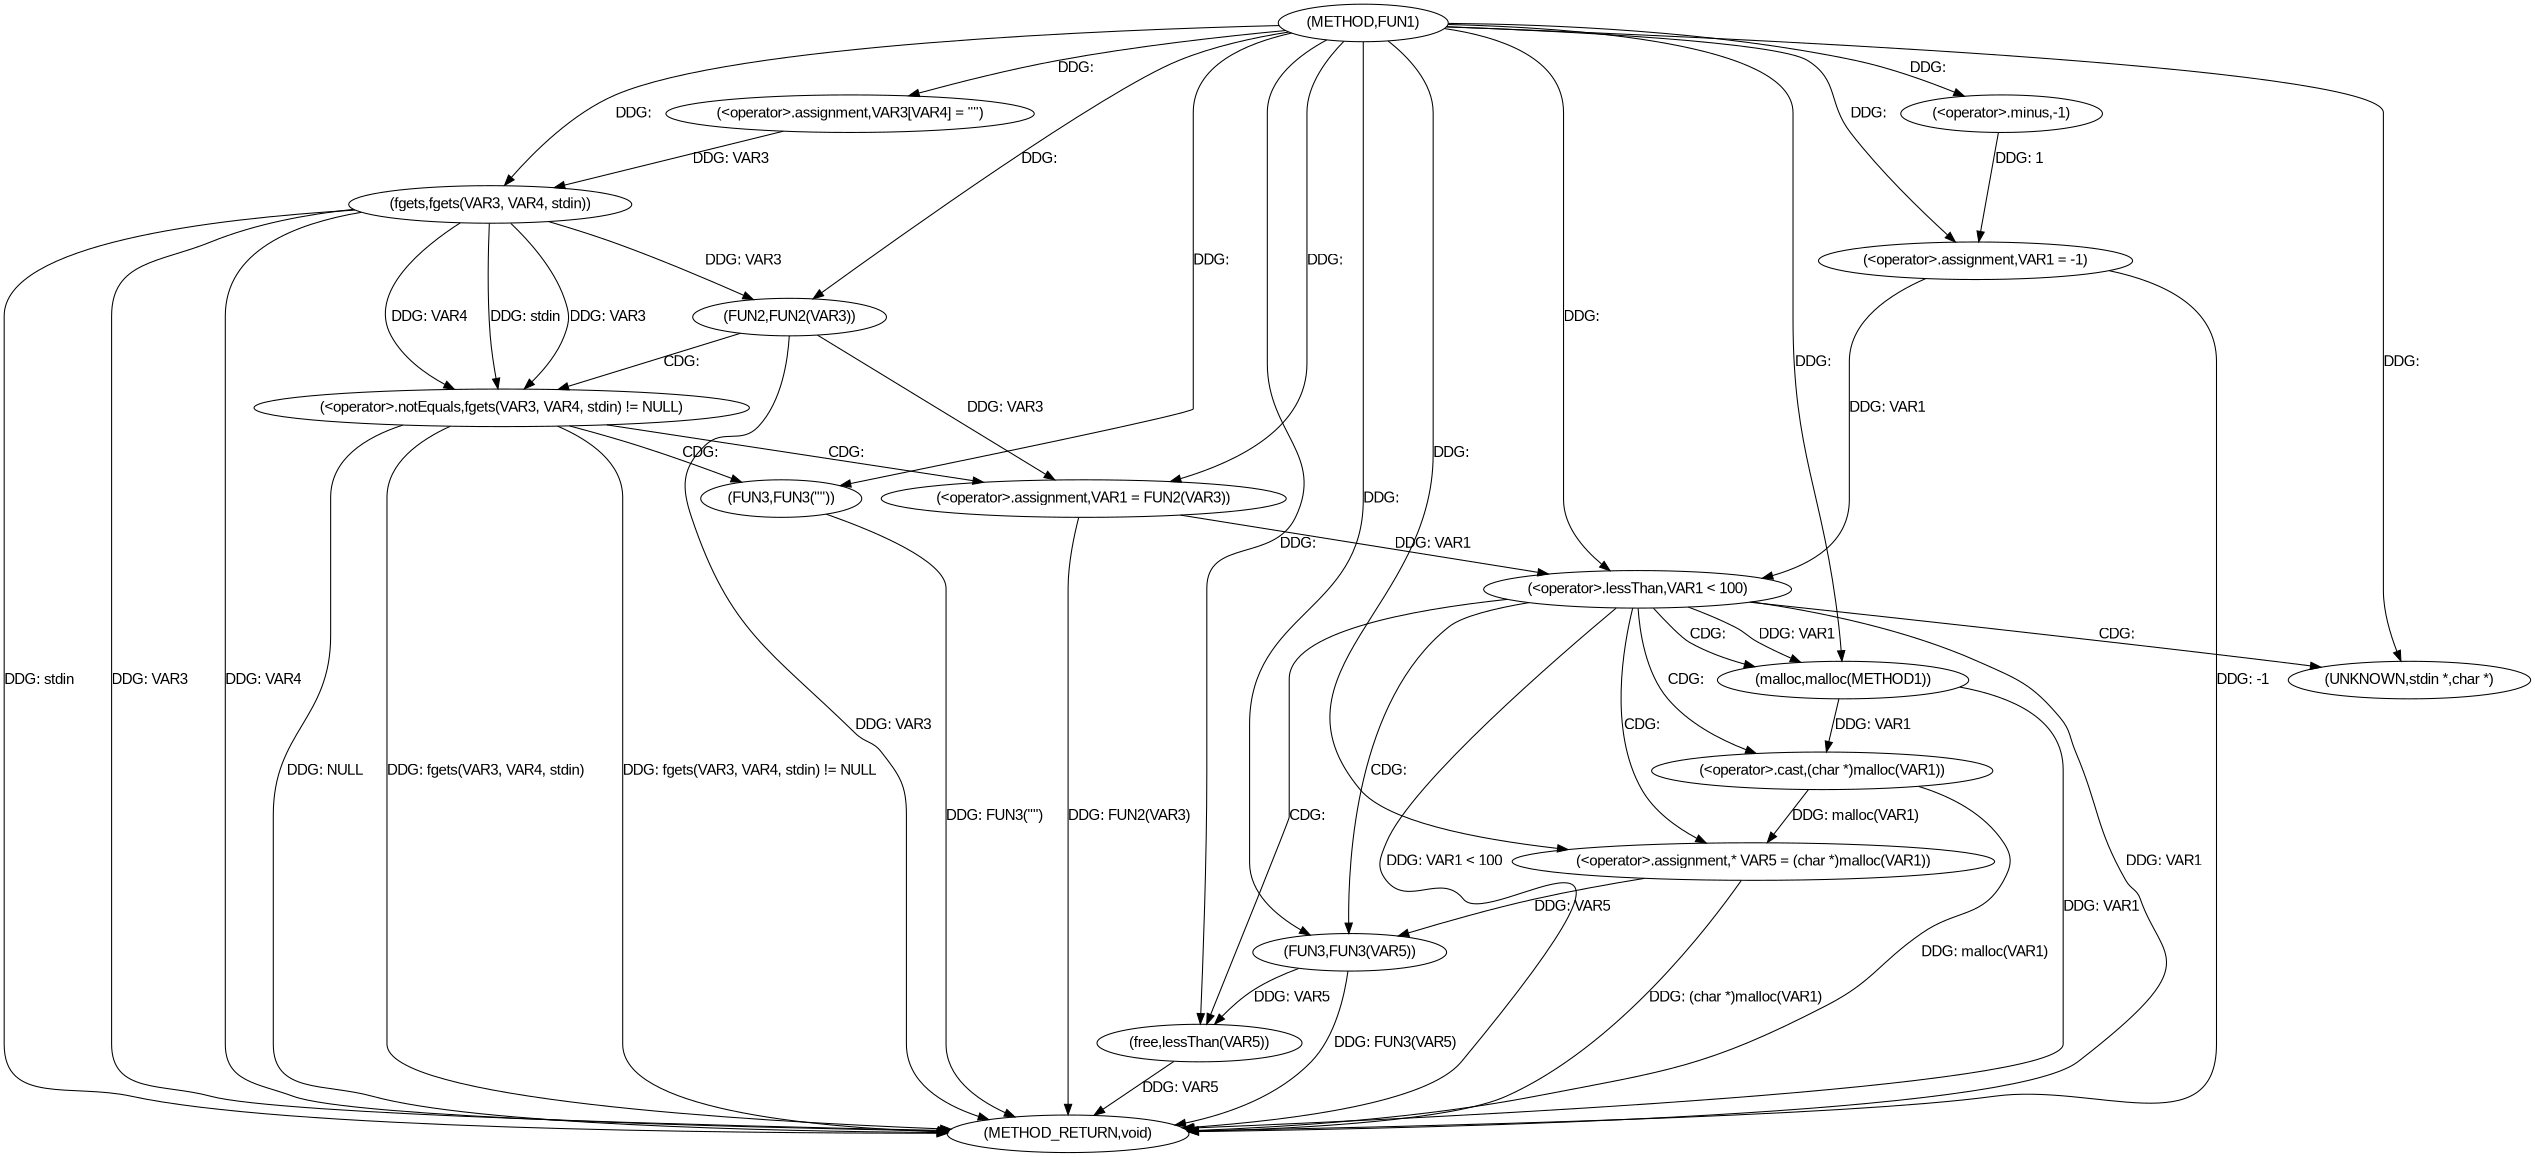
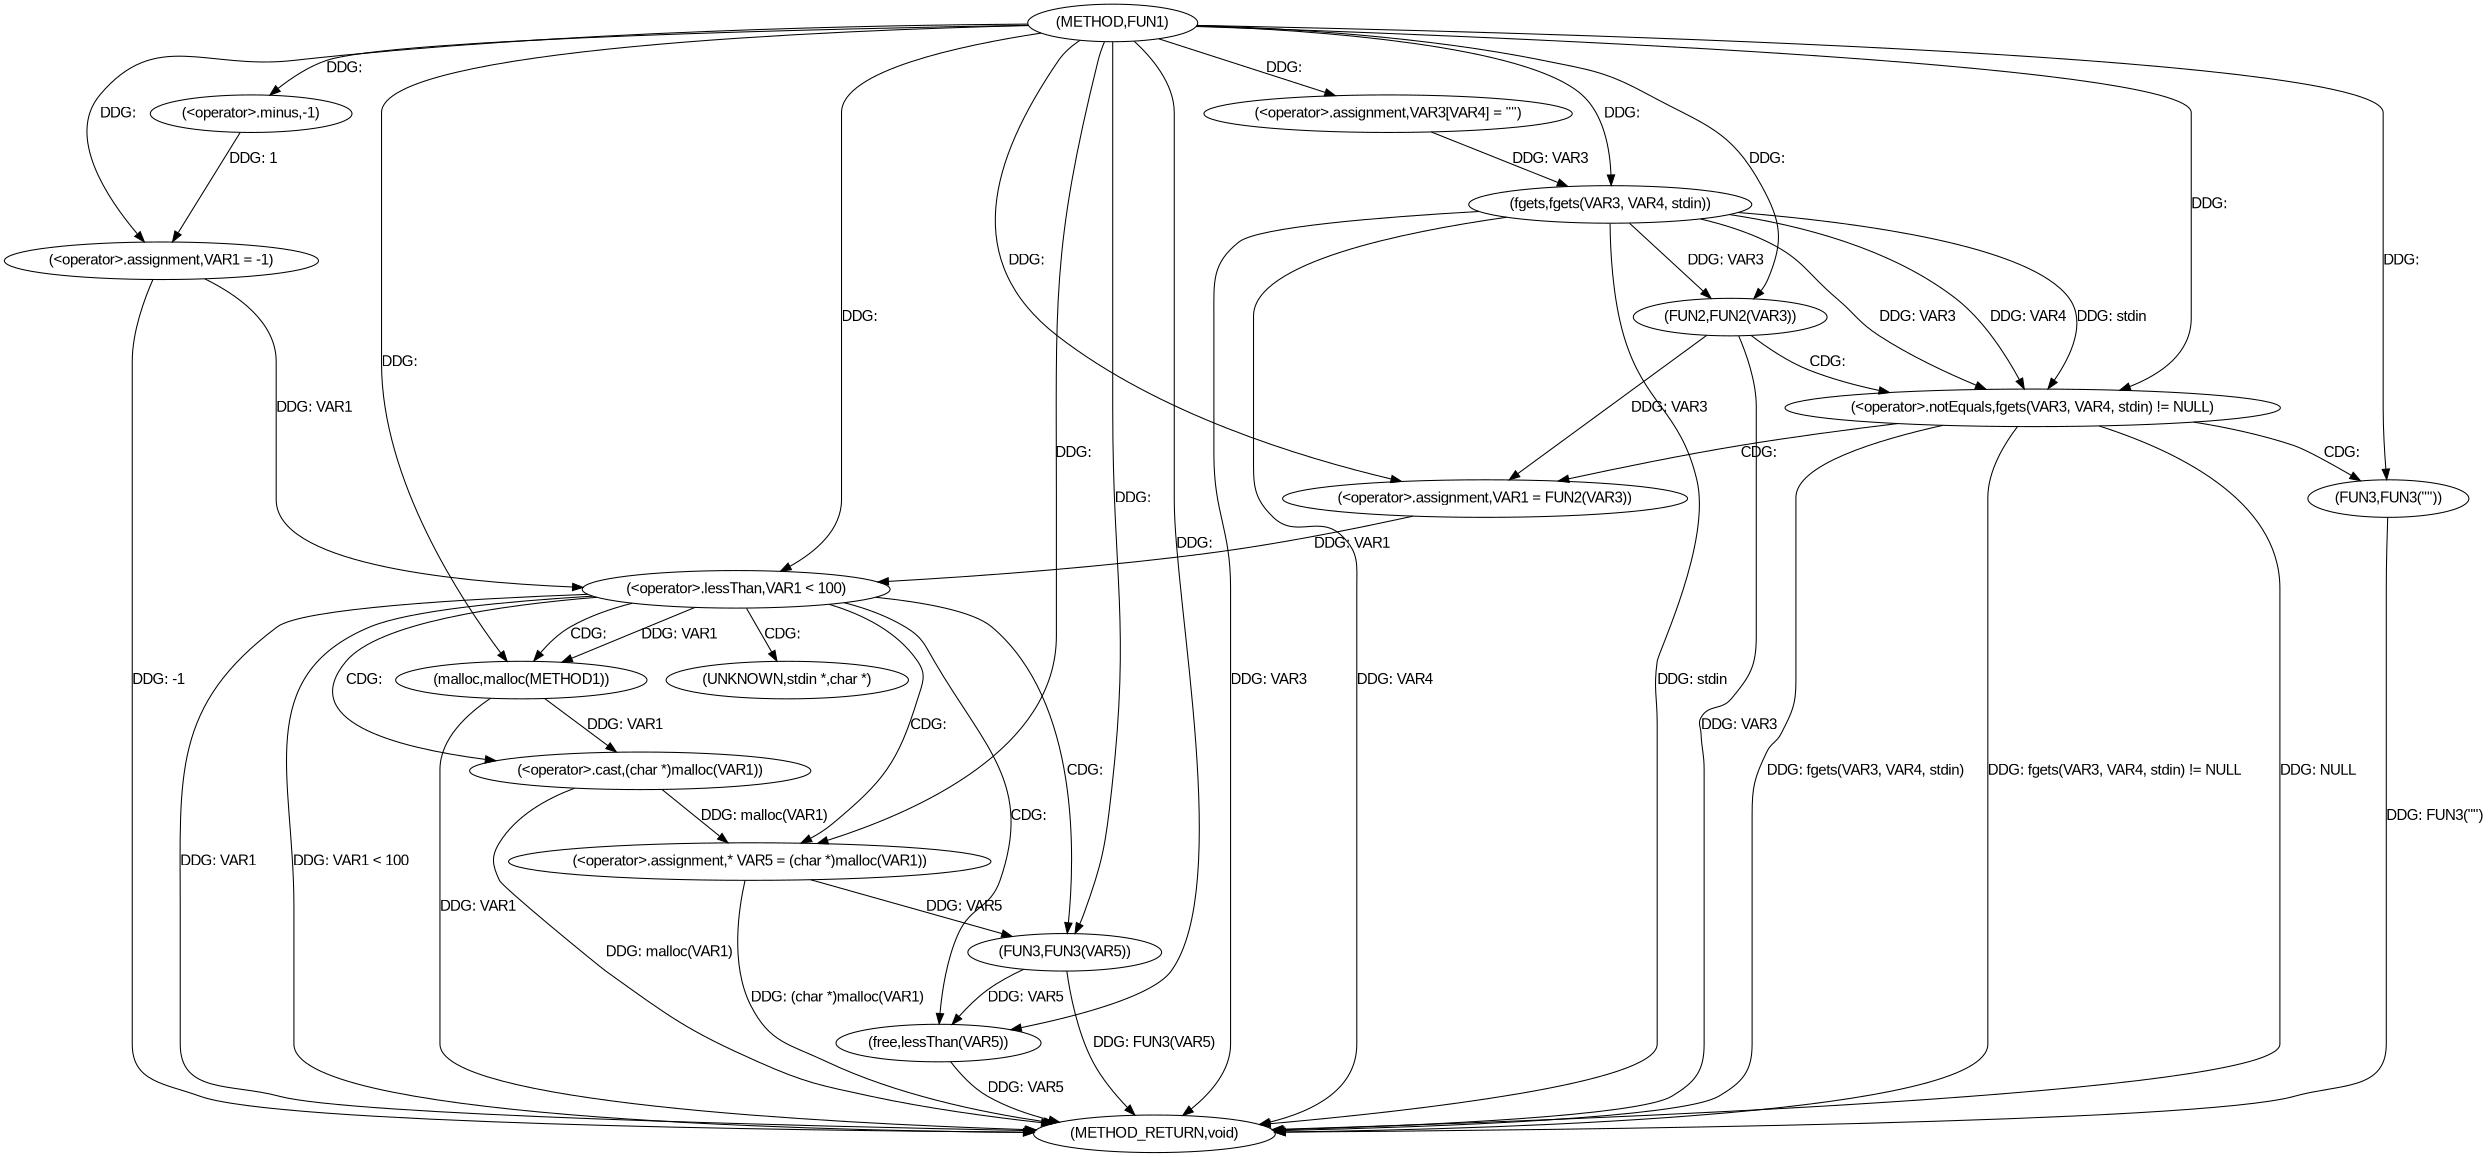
(2187, 71) -> (1848, 58)
(1068, 810) -> none
